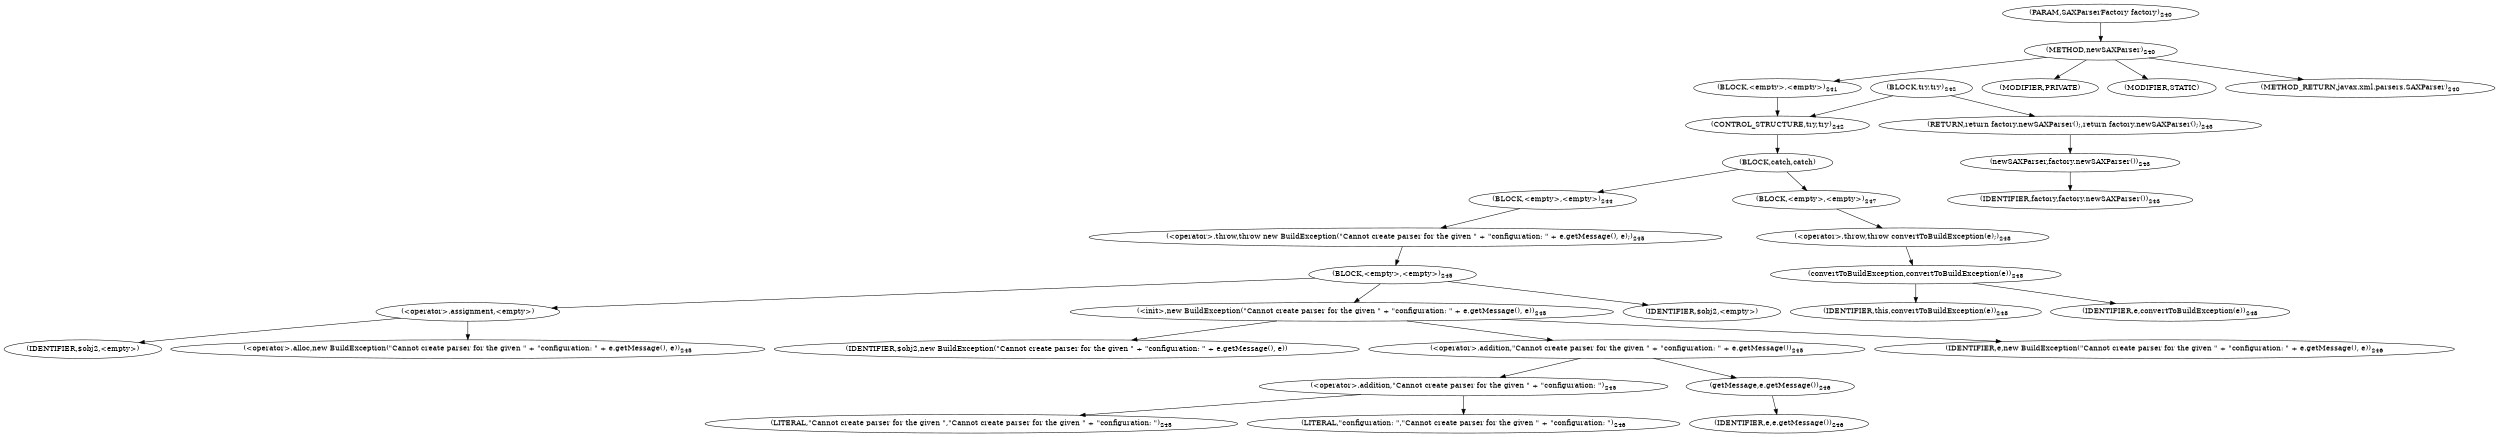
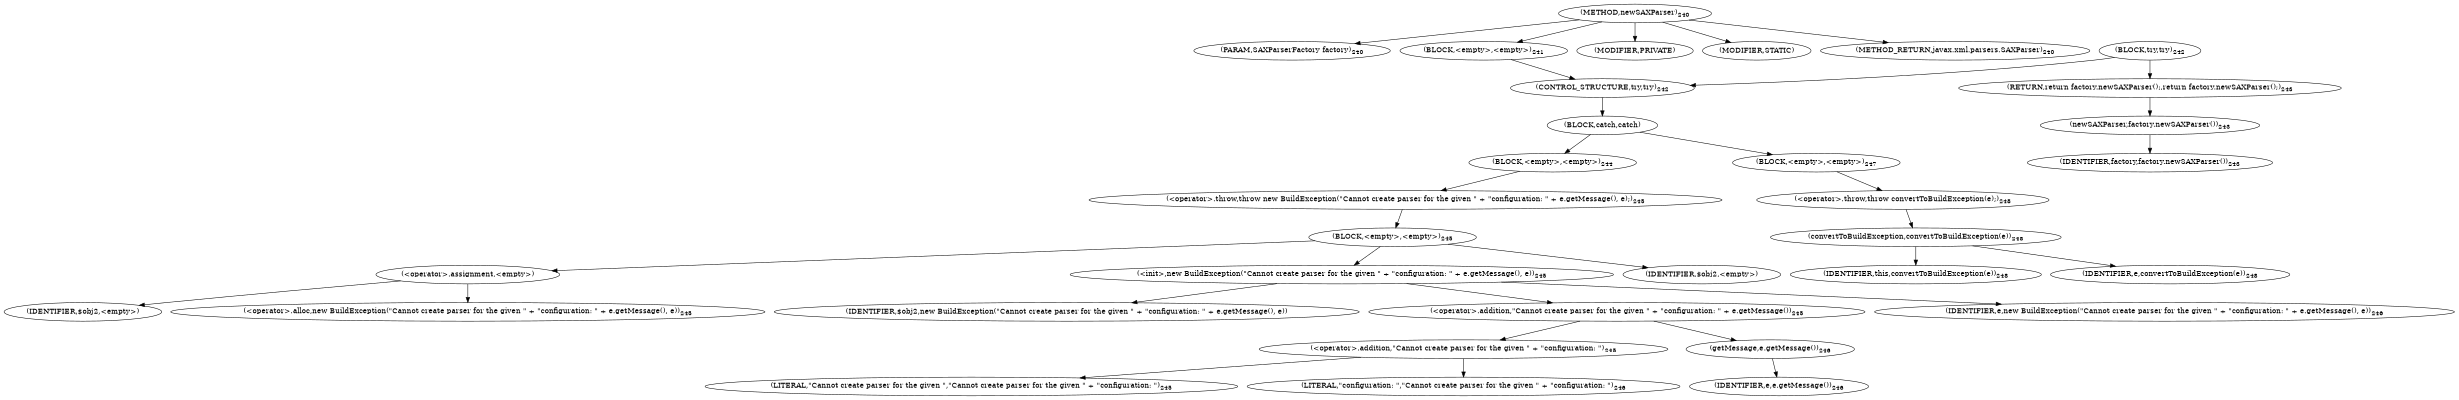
(2101, 30) -> (1470, 31)
